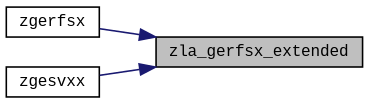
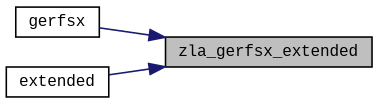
(53, 22) -> (58, 22)
(53, 82) -> (58, 82)
